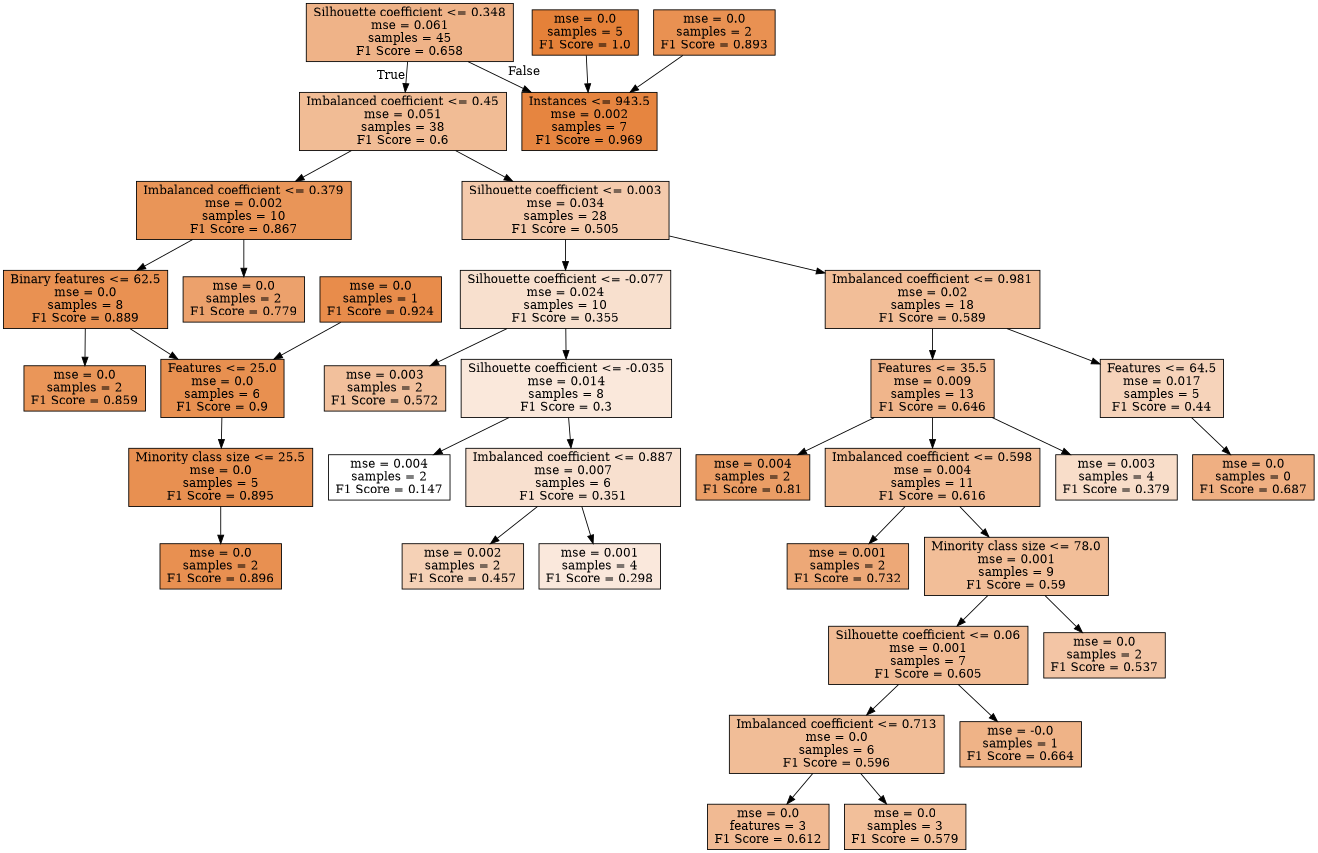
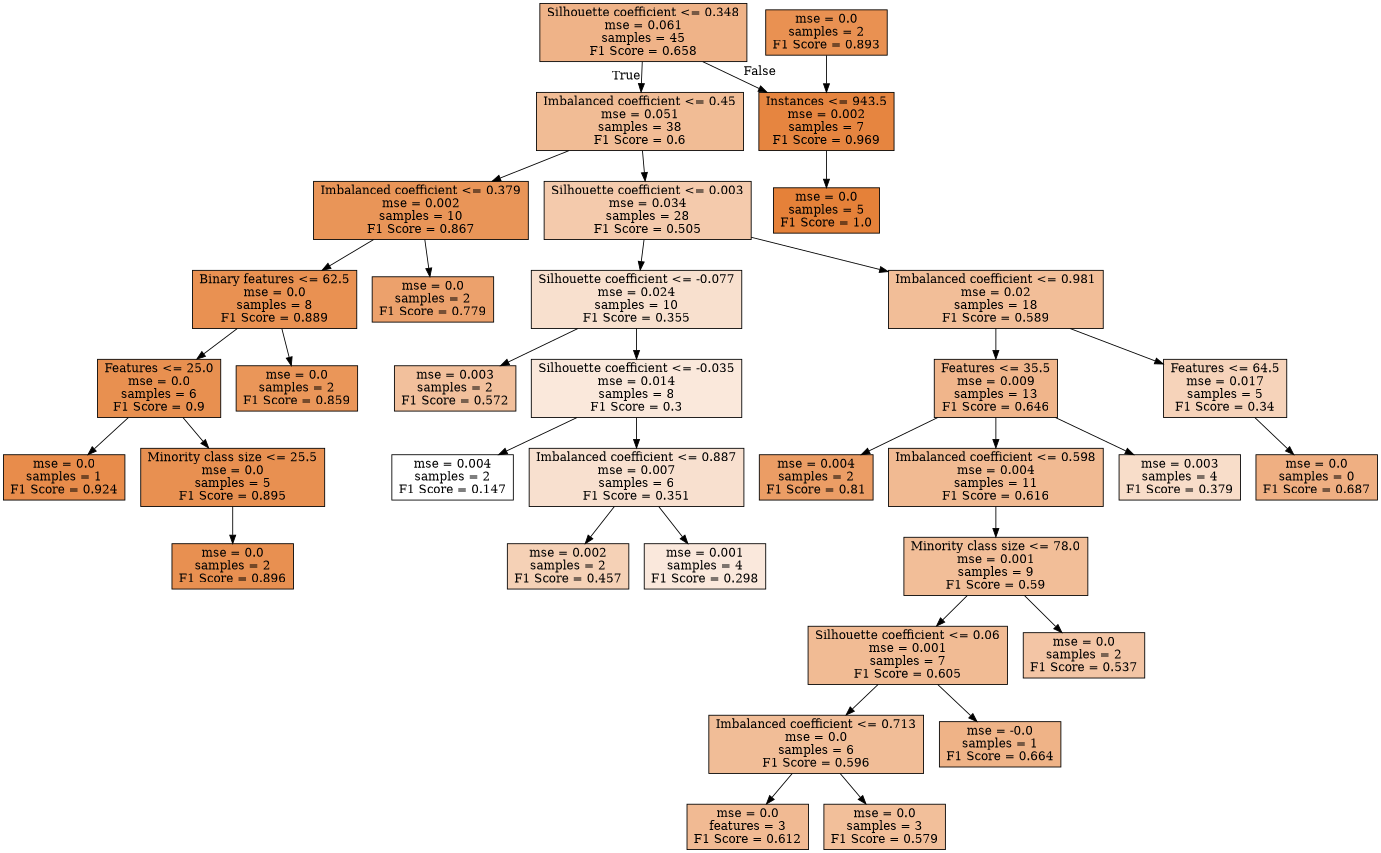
(587, 70) -> (826, 165)
(311, 339) -> (111, 433)
(1162, 388) -> (1225, 388)
(848, 566) -> none
